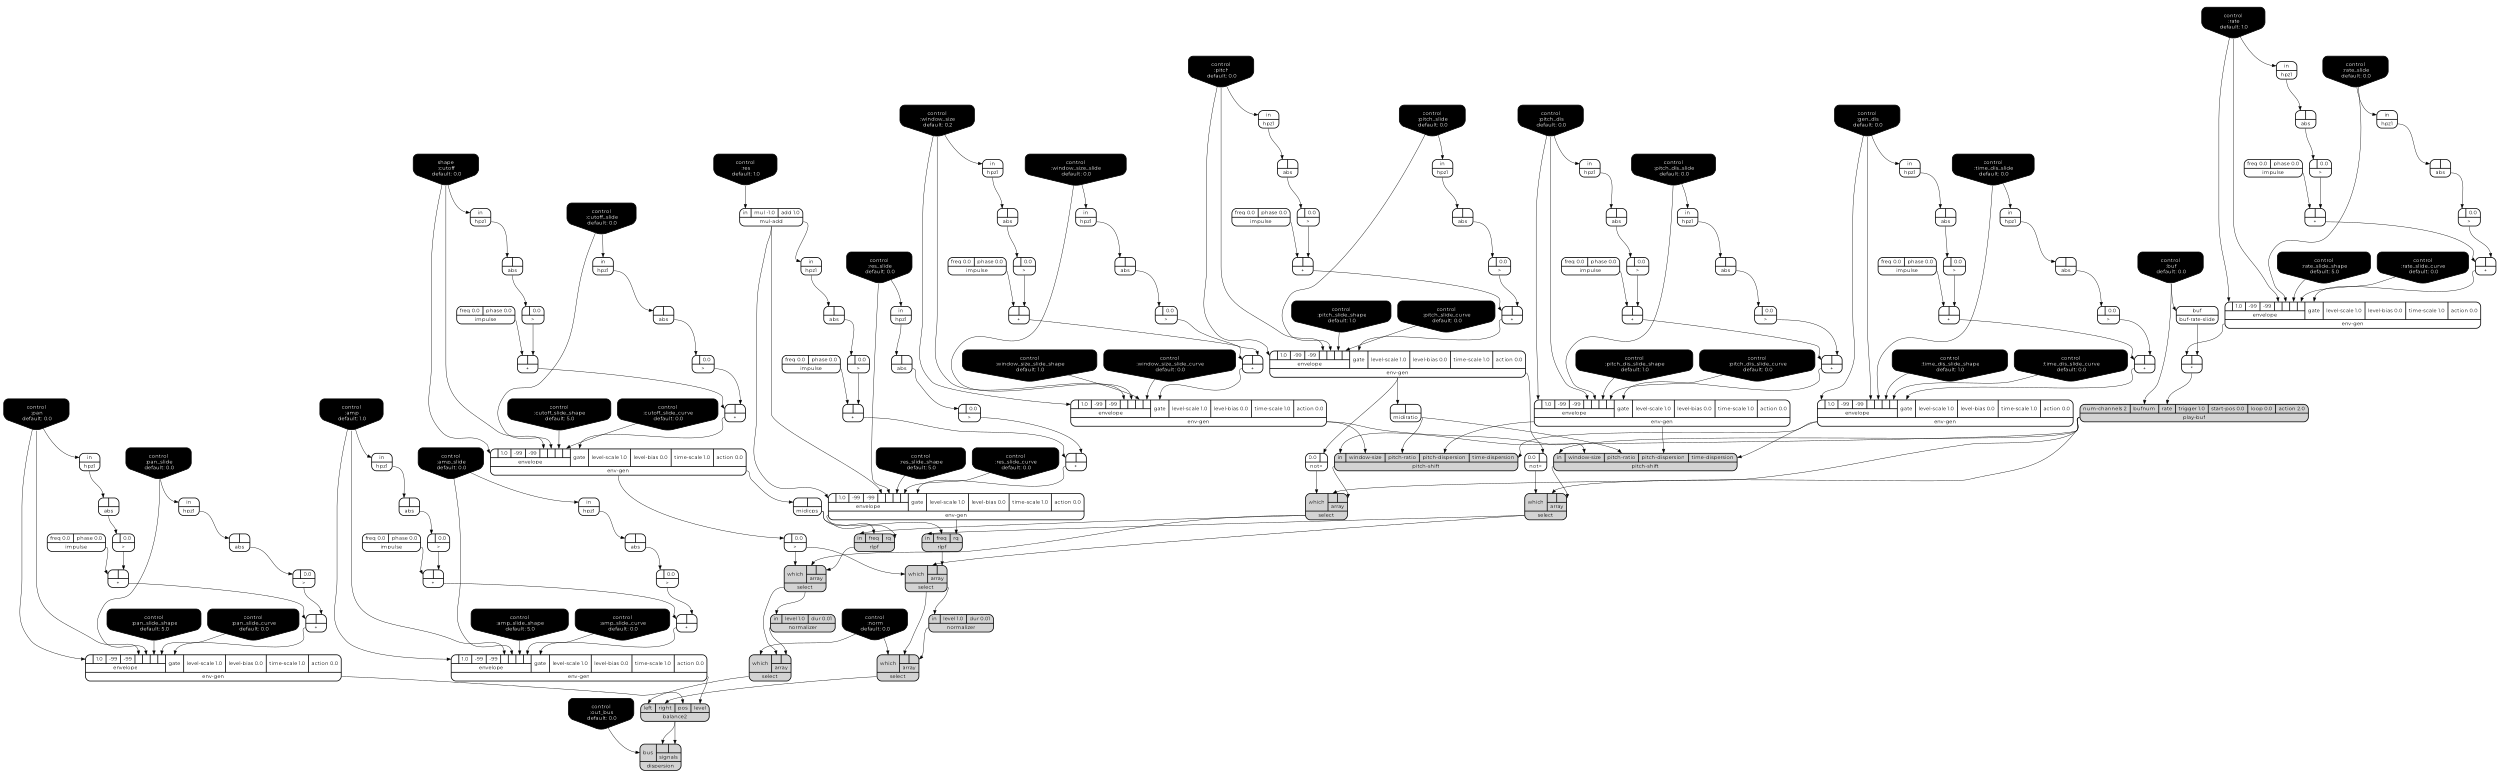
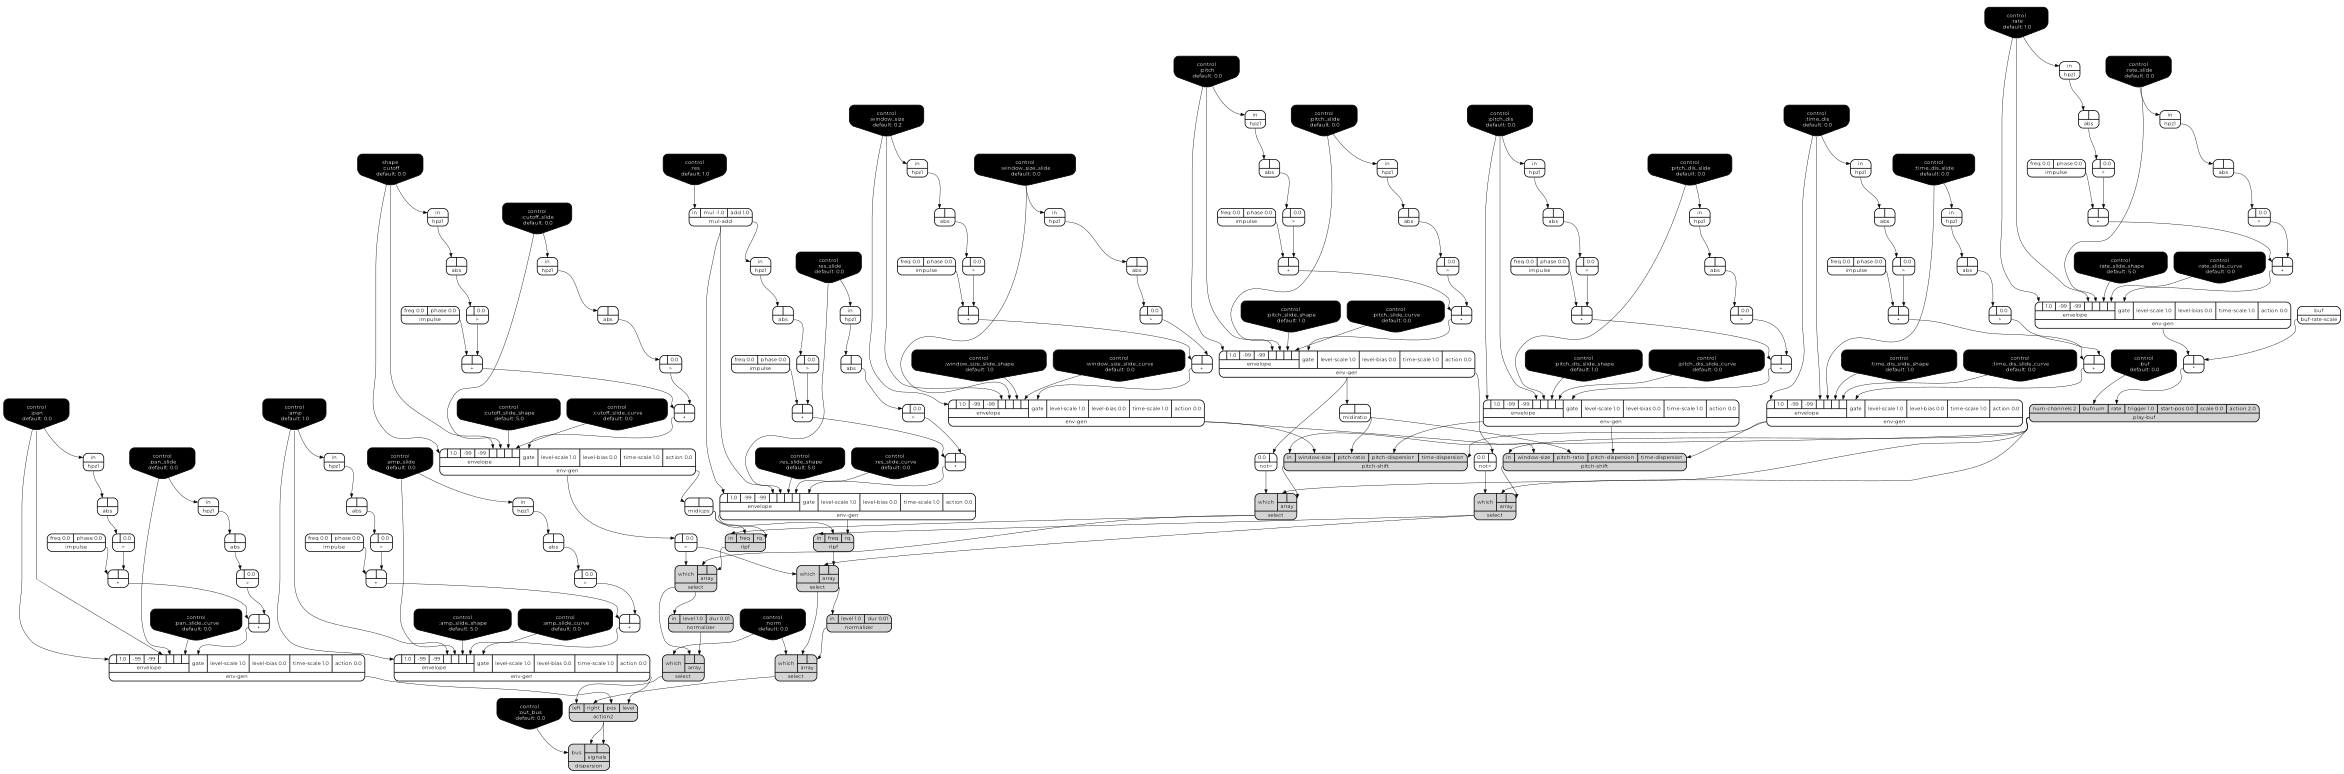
(1867, 119) -> (1817, 119)
(2172, 296) -> none
(2197, 319) -> (2319, 319)
(2262, 409) -> (2212, 409)
(154, 623) -> none
(675, 717) -> (603, 717)
